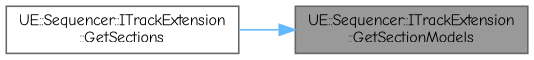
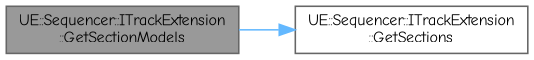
(259, 30) -> (259, 30)
